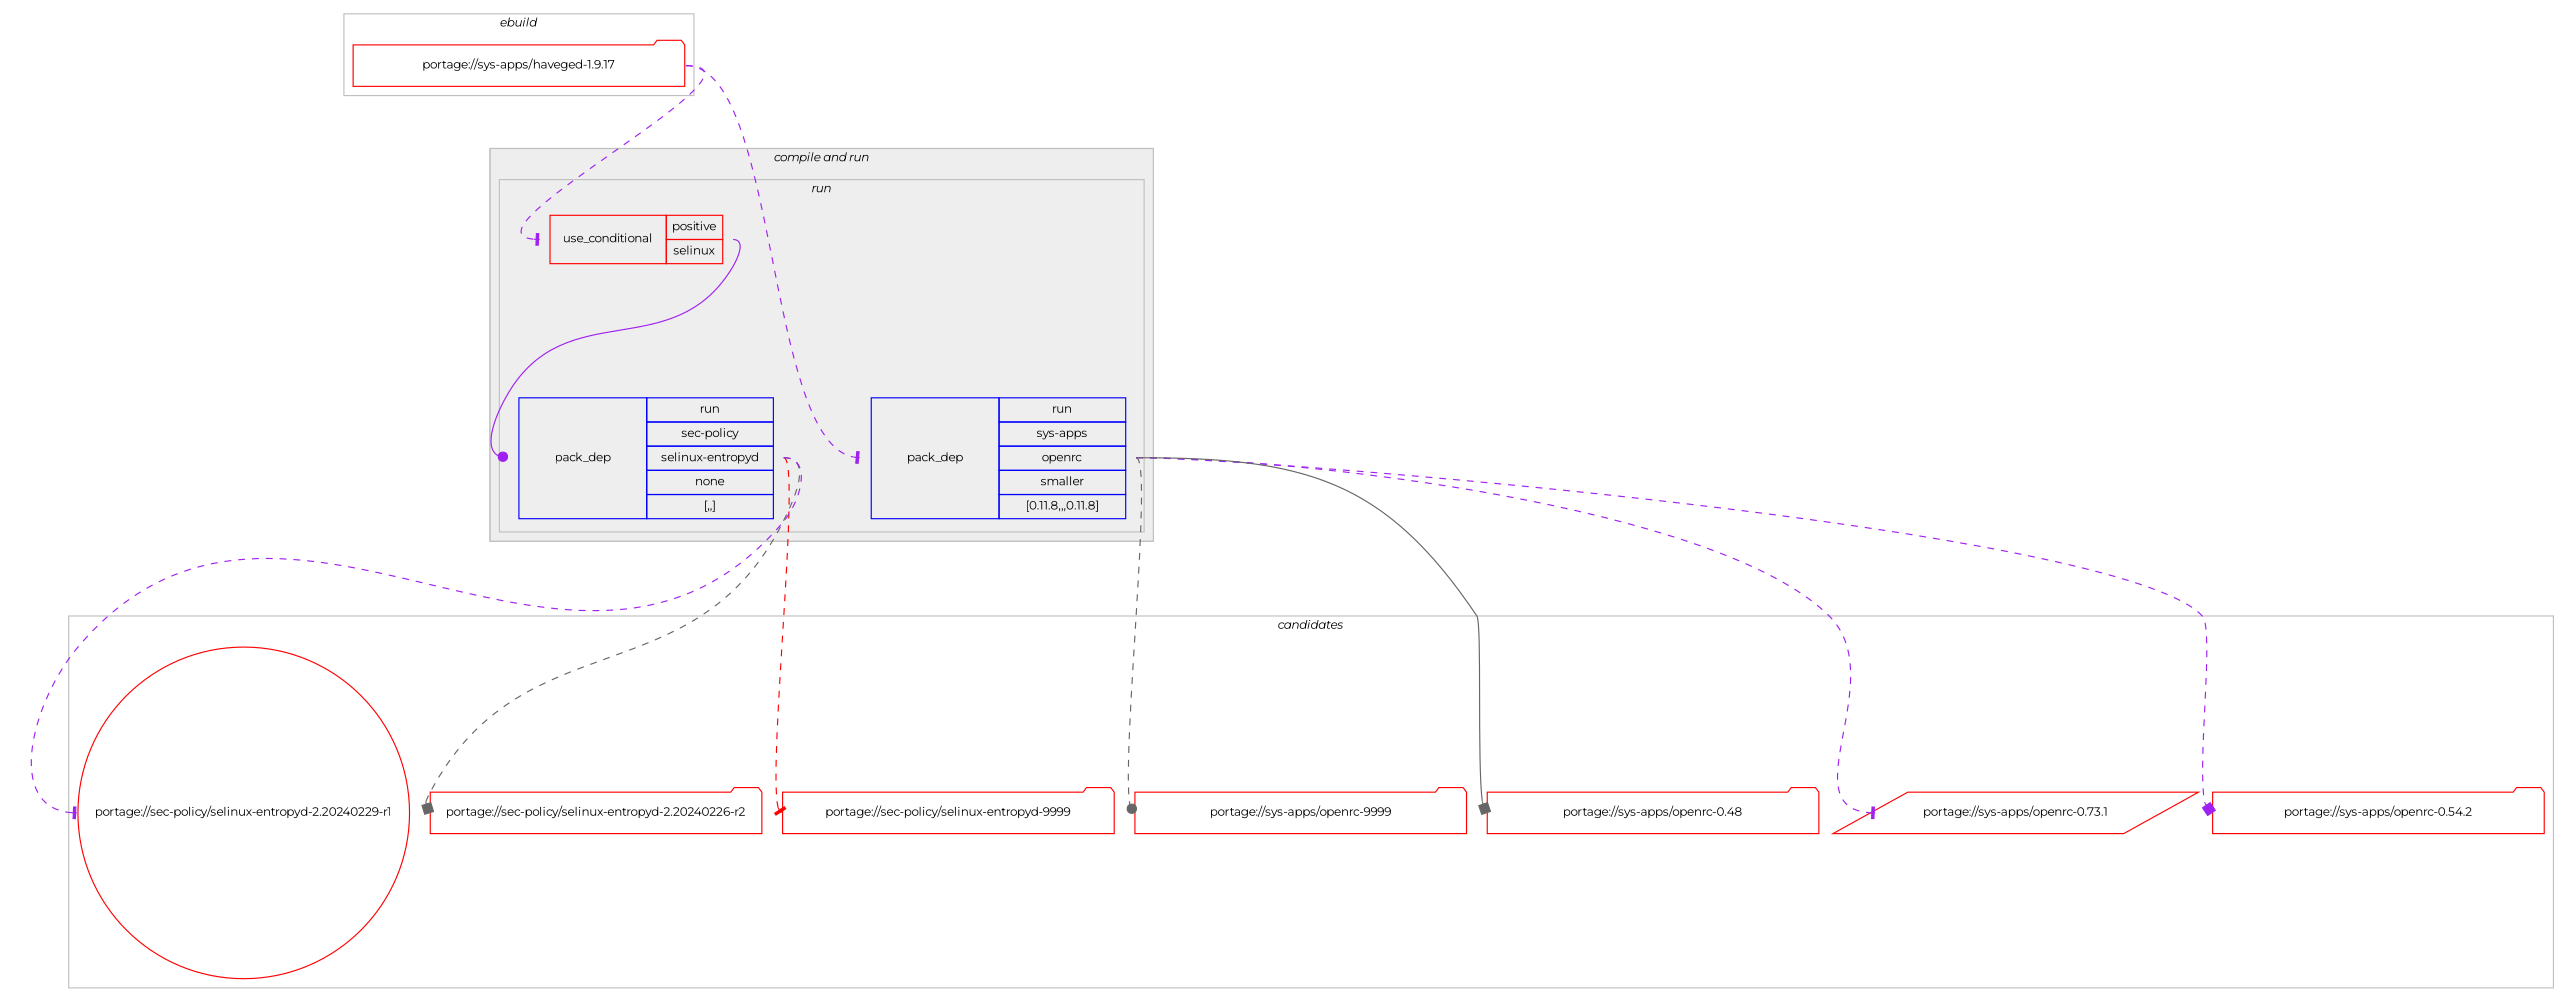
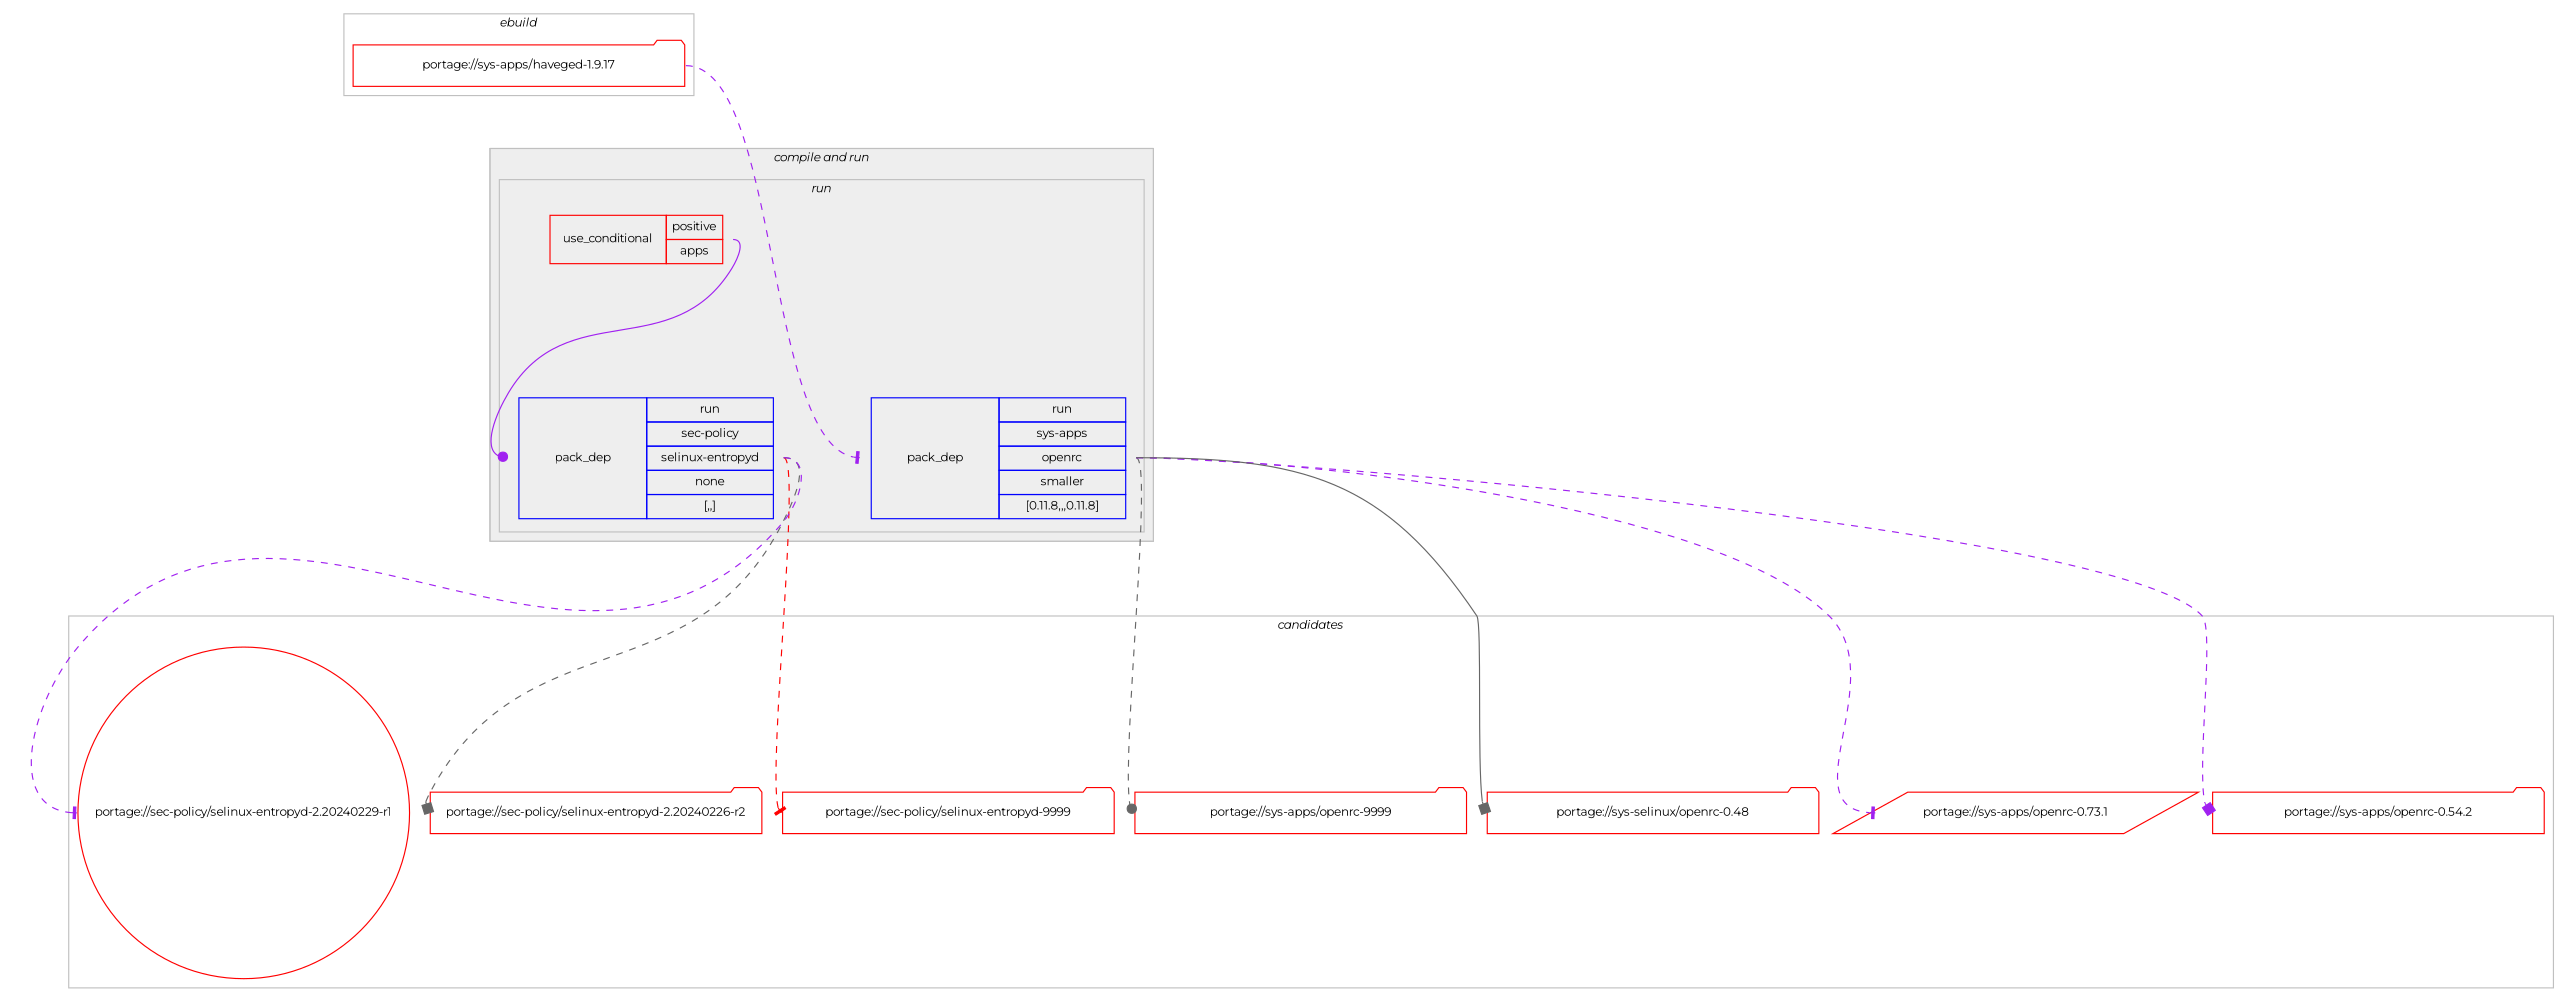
(604, 159) -> none
(695, 251) -> (695, 251)
(1653, 813) -> (1653, 813)
